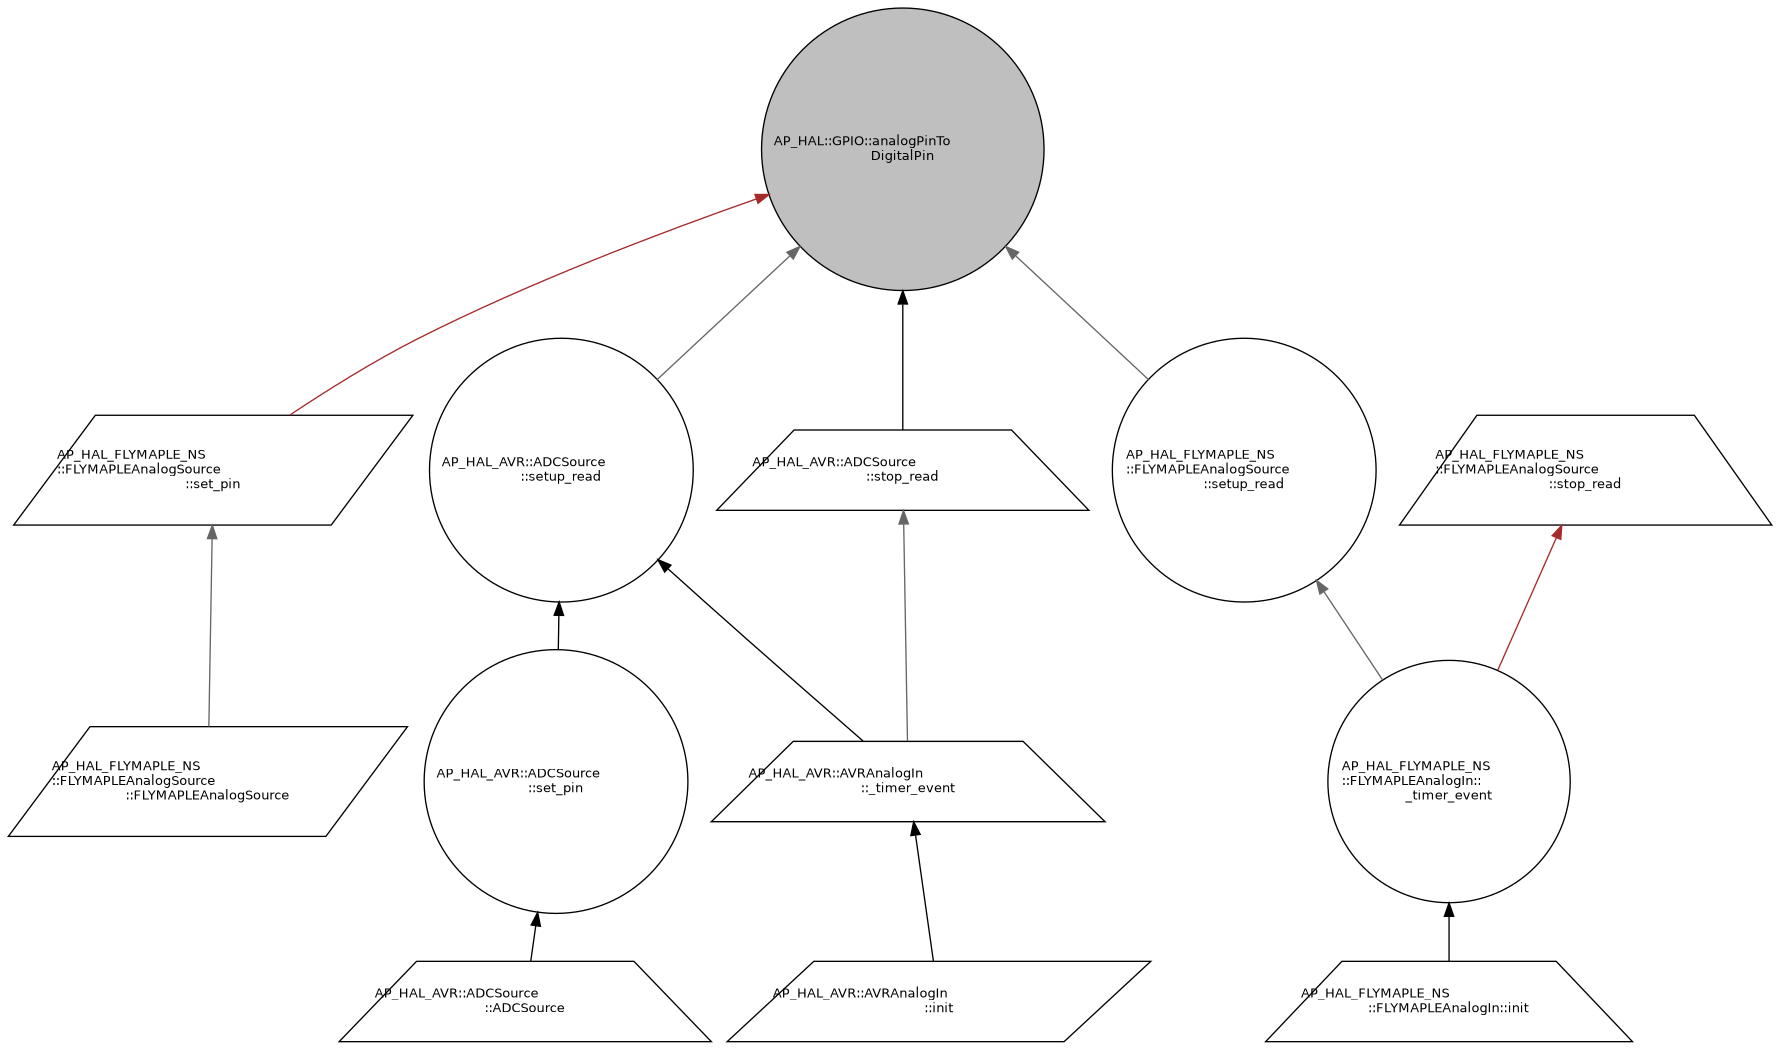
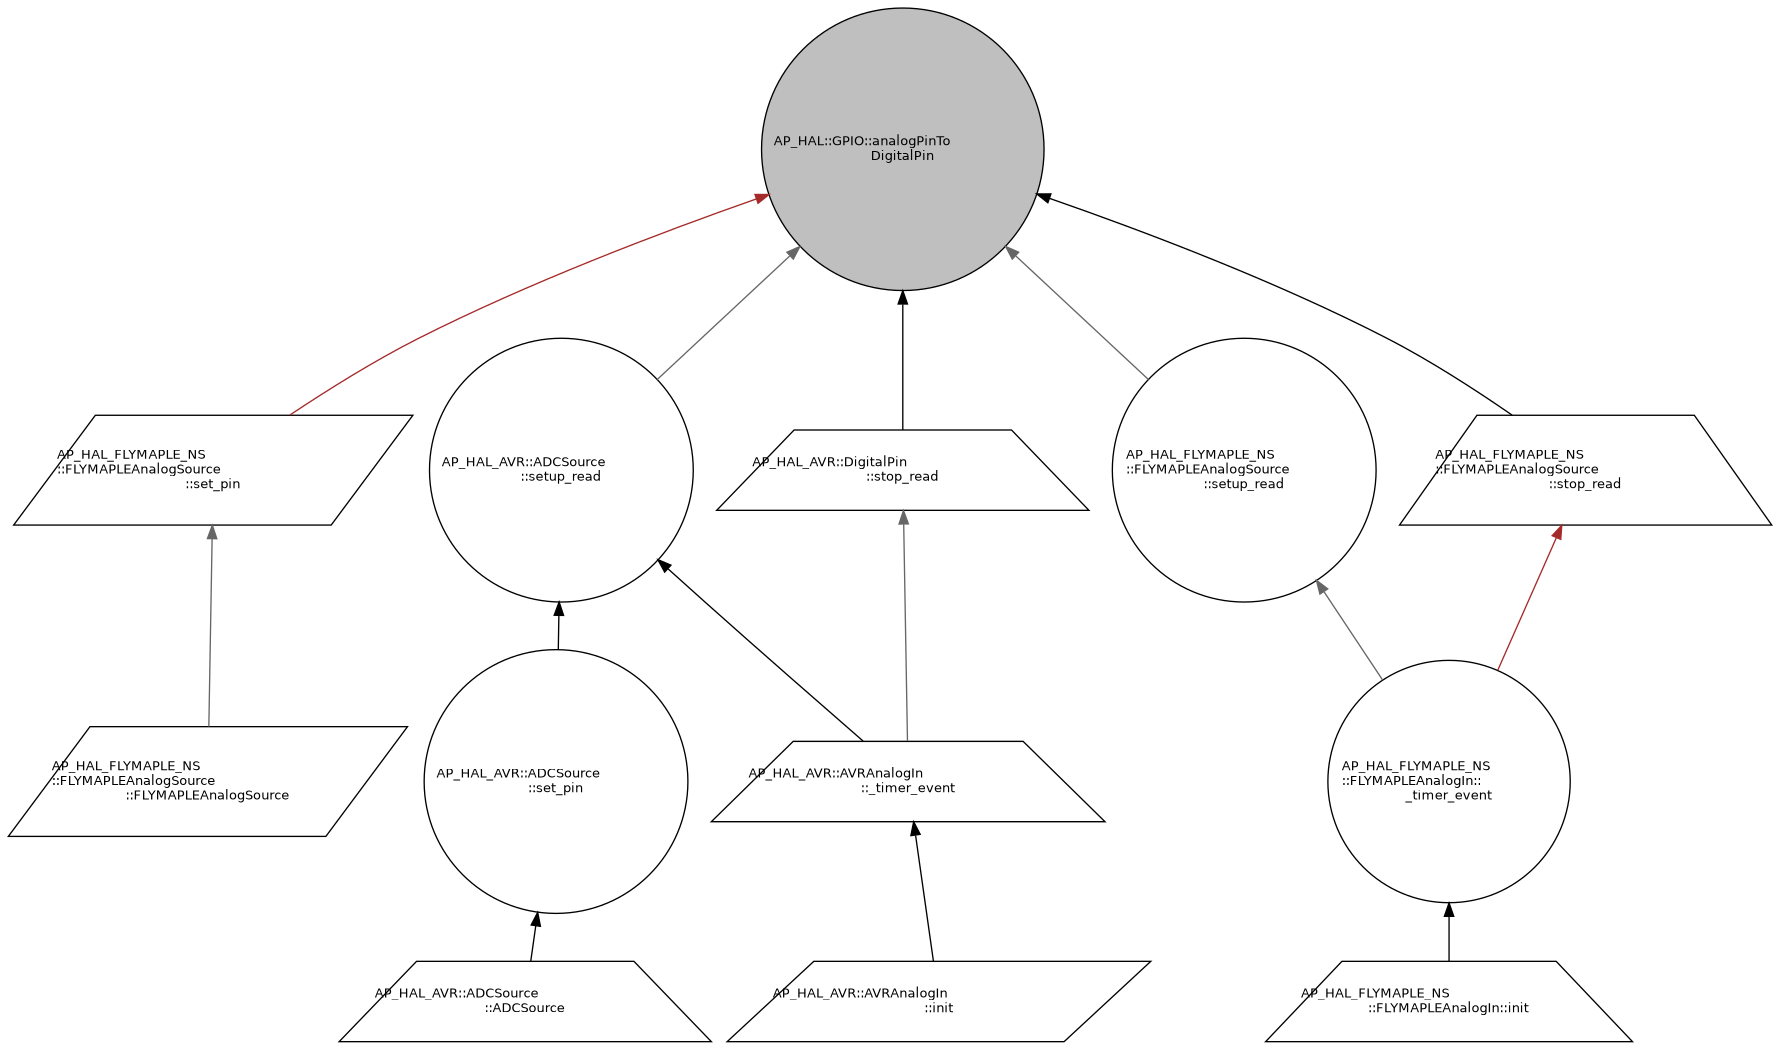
none -> (1288, 292)
(903, 470) -> (903, 470)
